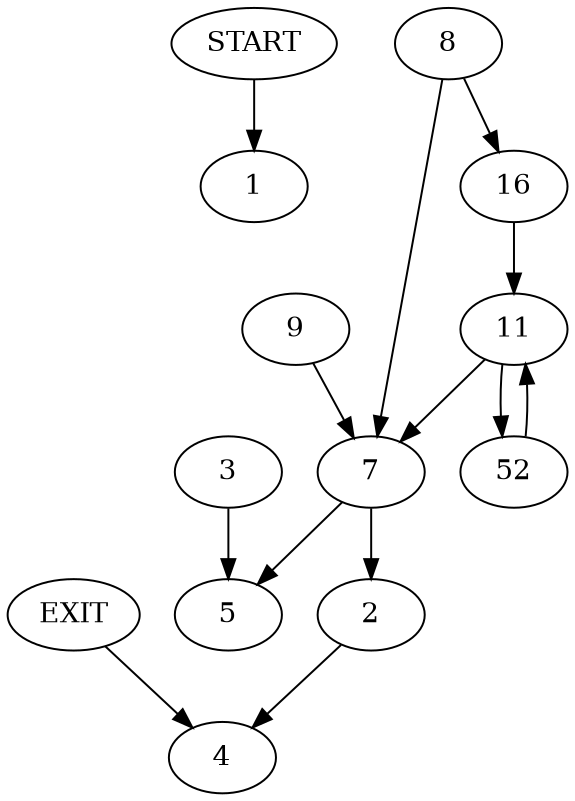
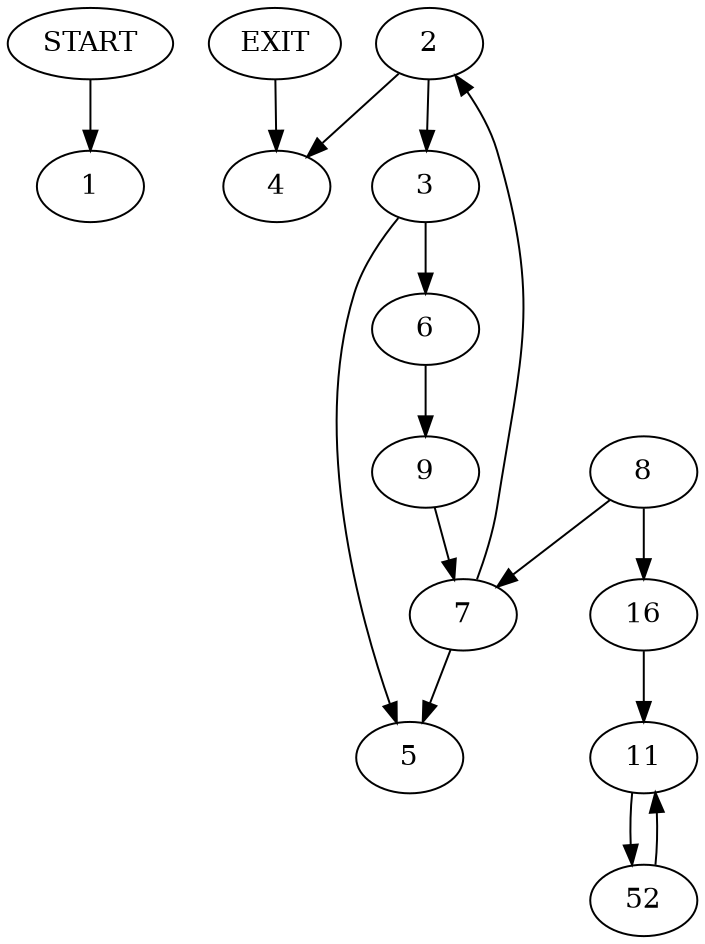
none -> (428, 105)
none -> (426, 329)
(450, 393) -> none
